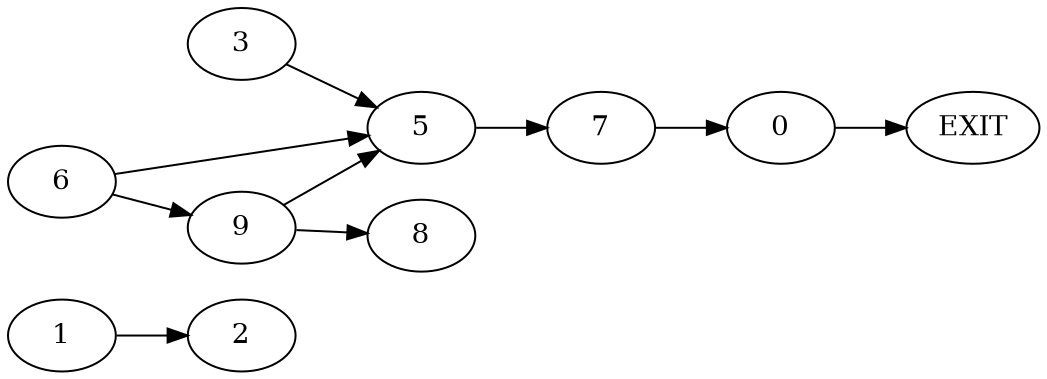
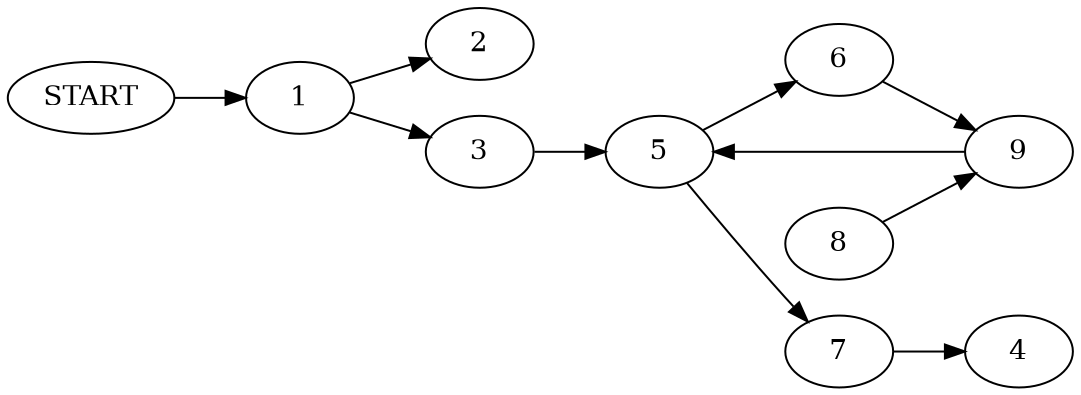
none -> (91, 98)
none -> (380, 122)
(781, 128) -> (1019, 352)
(973, 128) -> none
(232, 156) -> (741, 110)
(322, 231) -> (920, 202)
